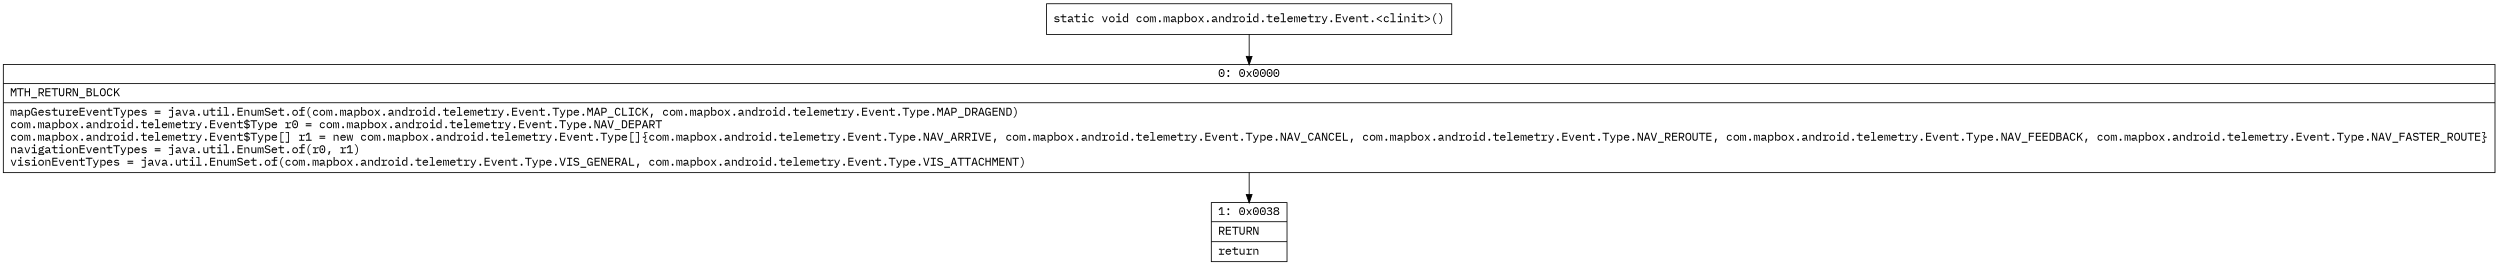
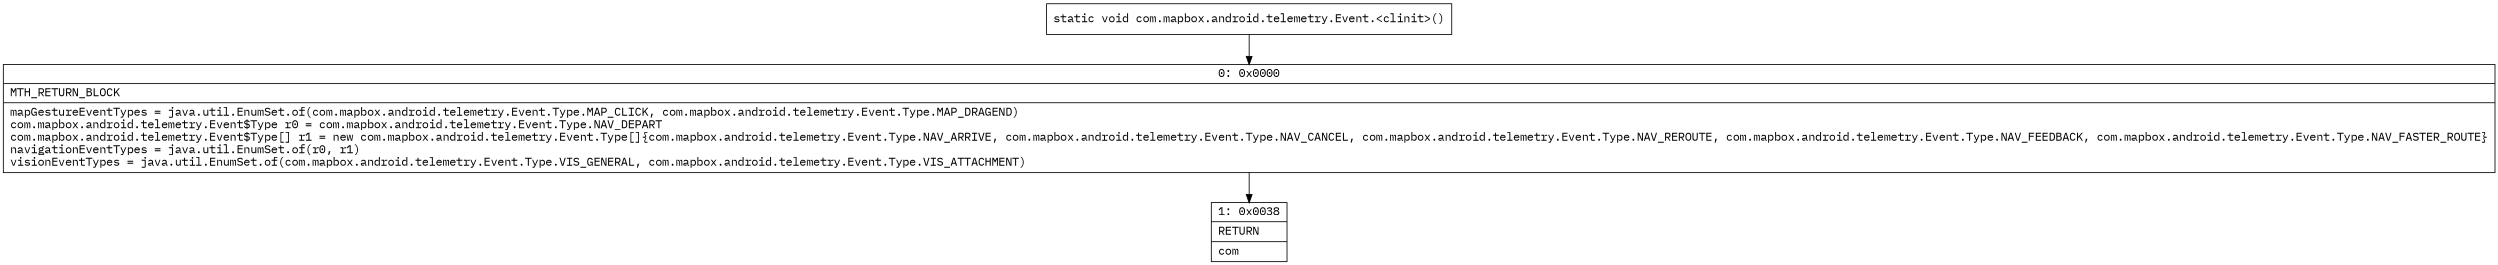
(1239, 251) -> (1228, 251)
